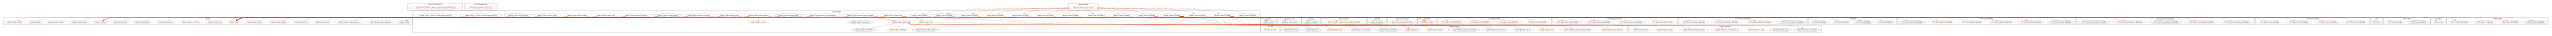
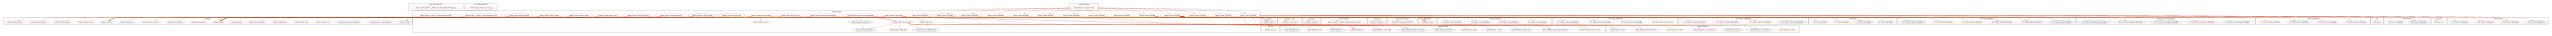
(1547, 30) -> none
